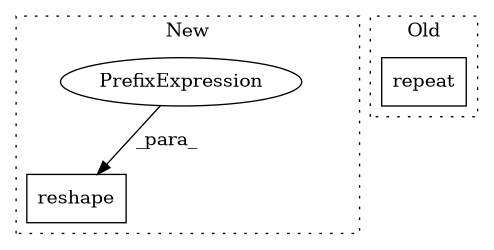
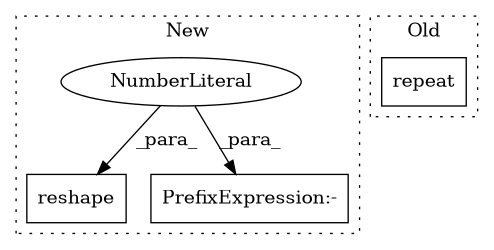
(181, 82) -> (181, 82)
none -> (250, 199)
